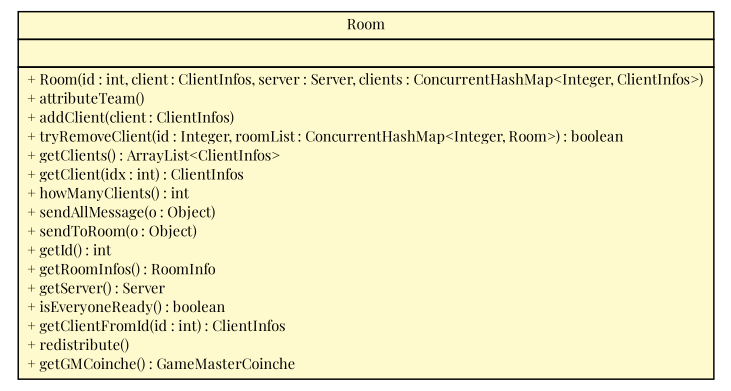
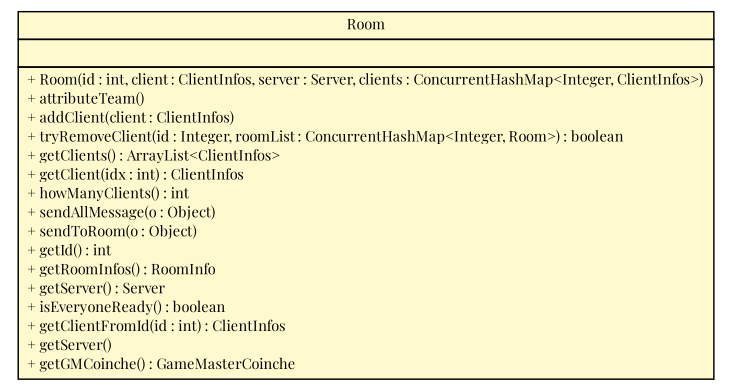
(79, 346) -> (70, 346)
